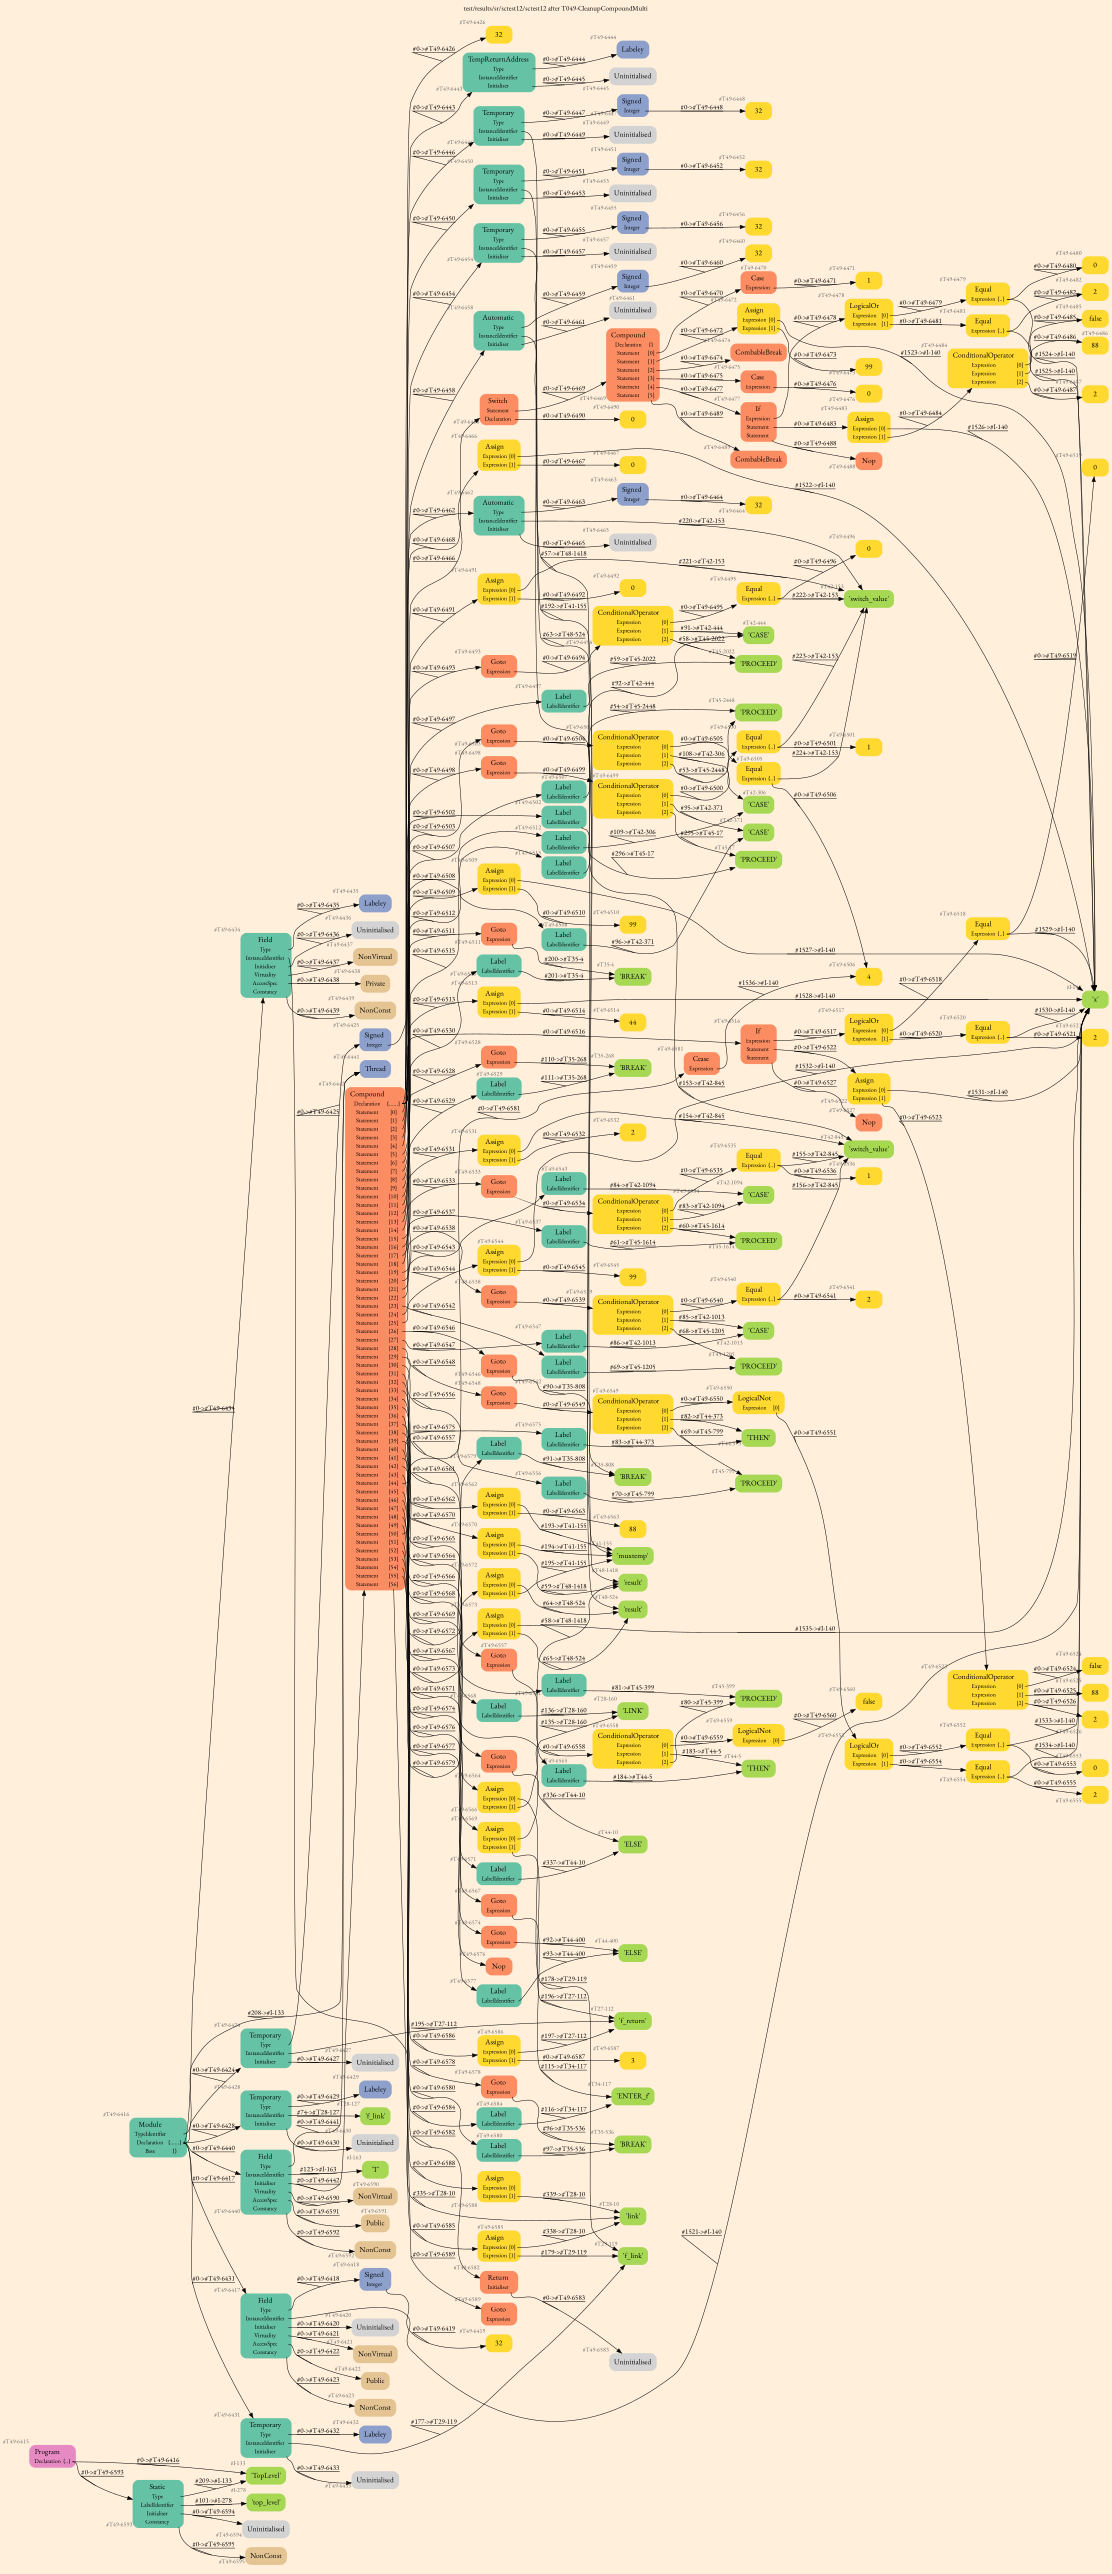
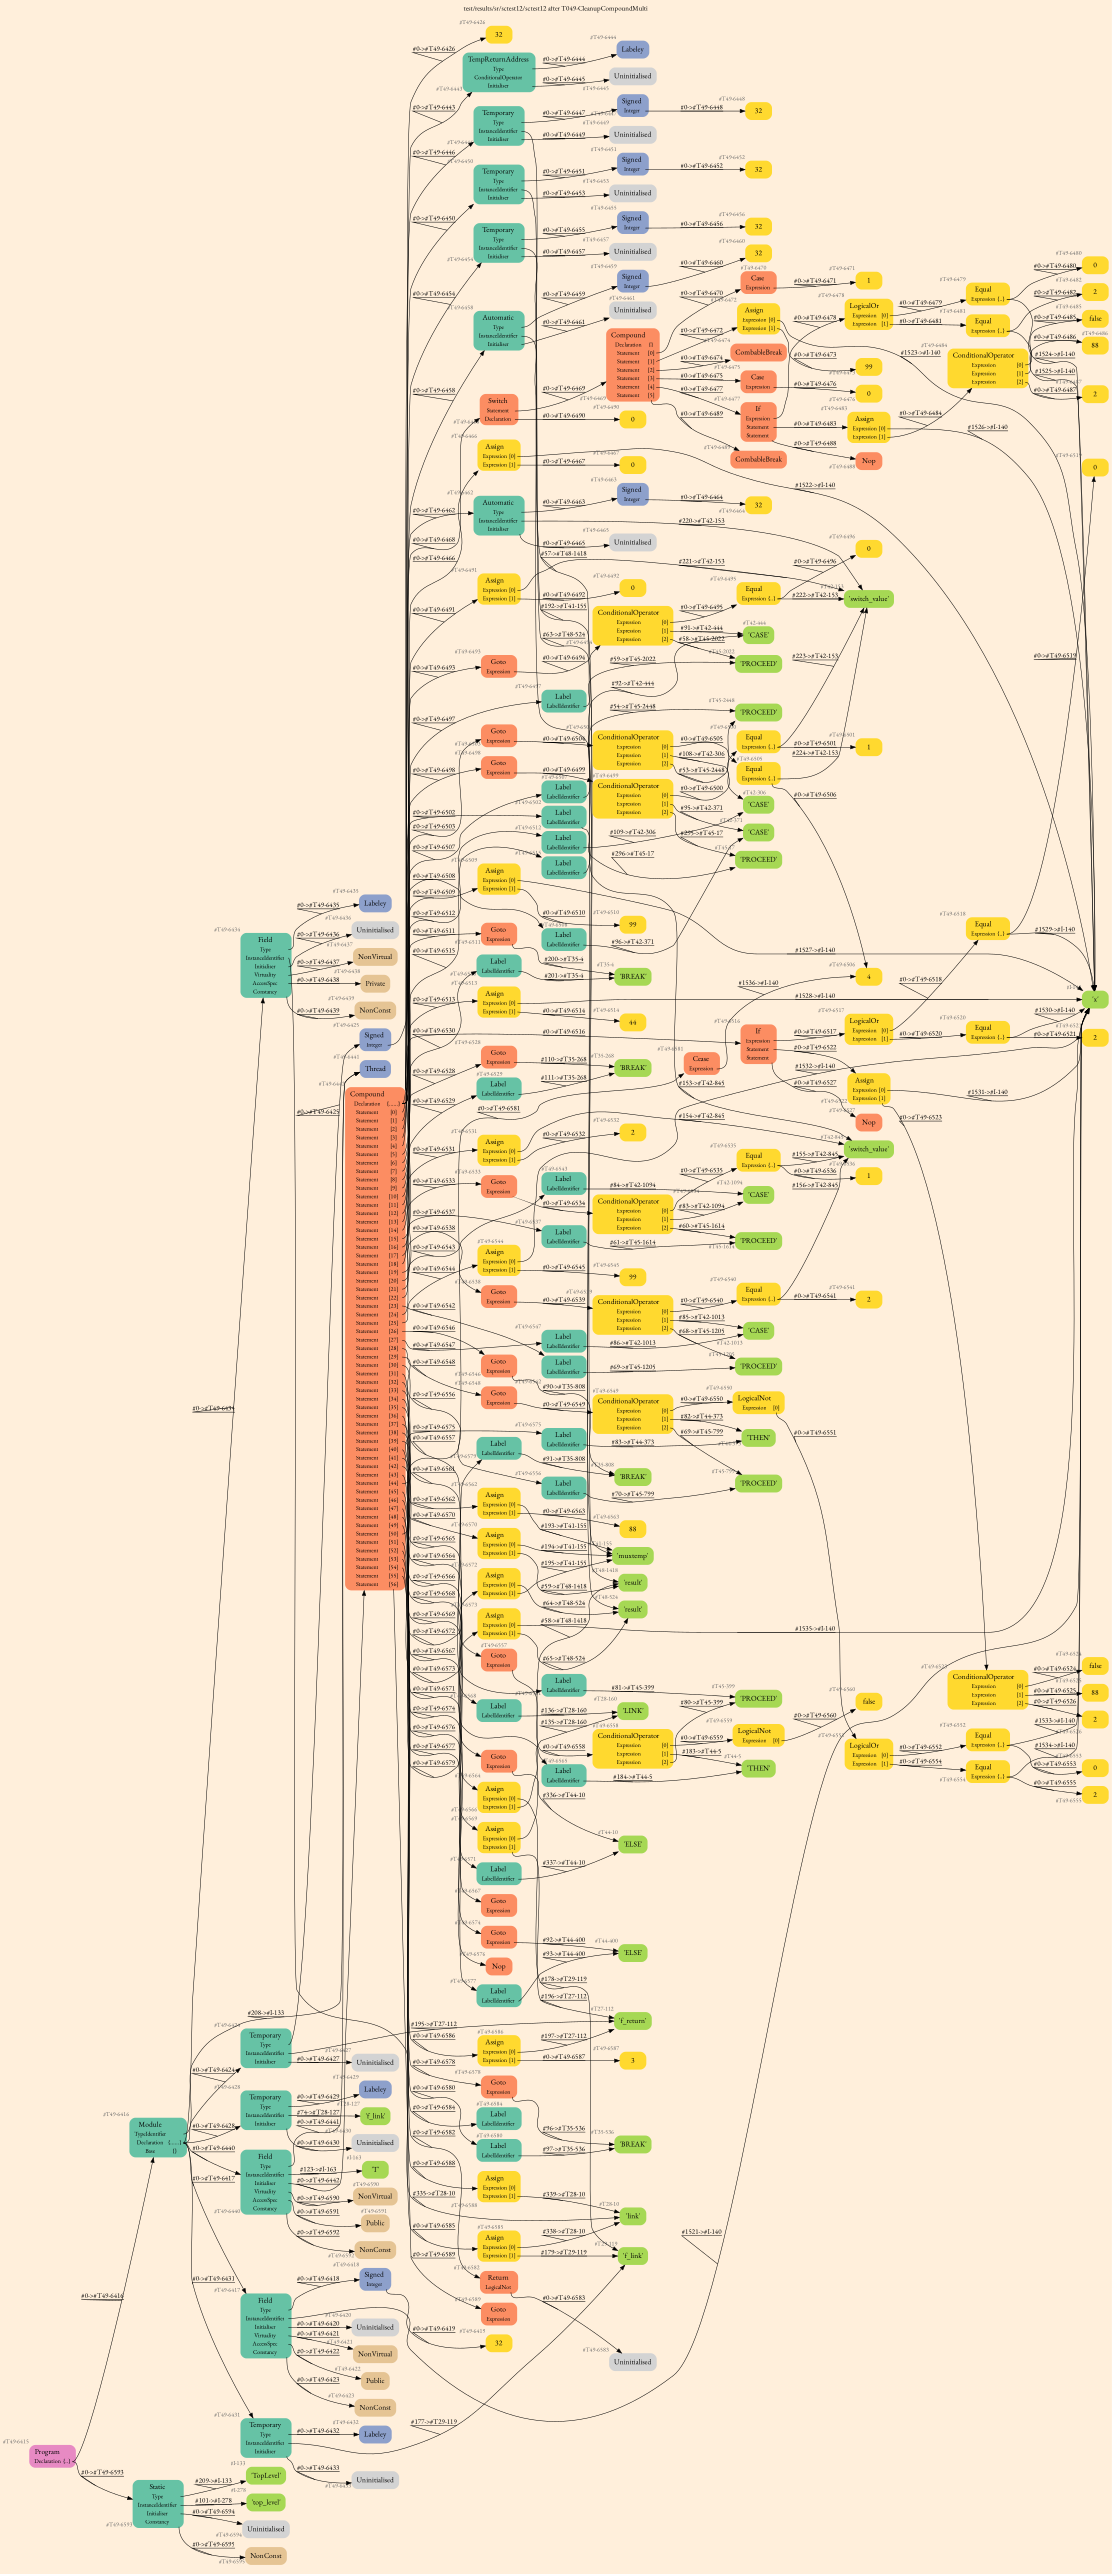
(498, 77) -> (498, 77)
(633, 2096) -> none
(498, 2287) -> (498, 2287)
(157, 2465) -> (118, 2314)
(157, 2505) -> (157, 2505)
